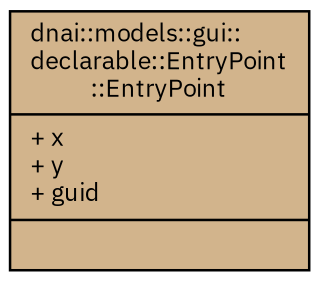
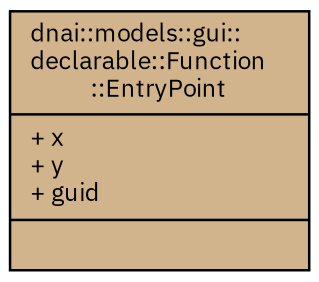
(160, 62) -> (148, 62)
